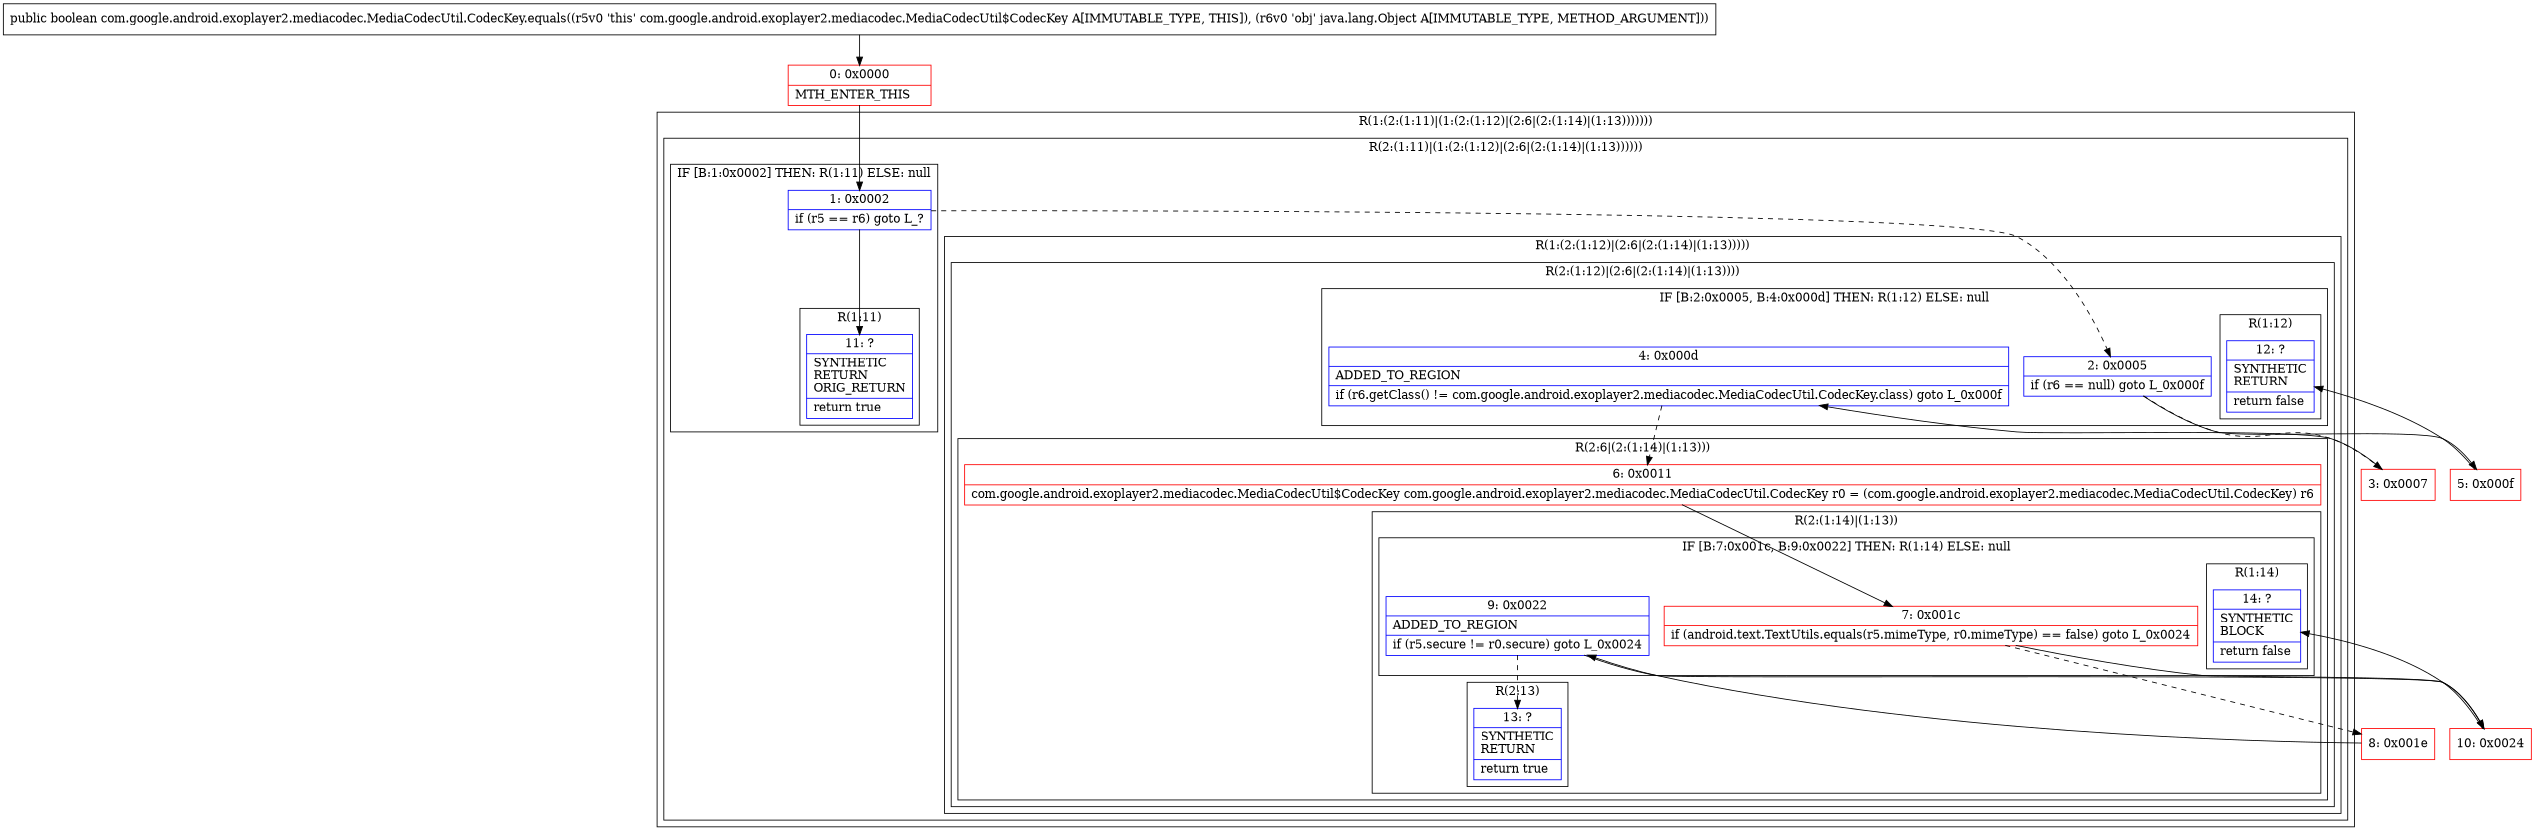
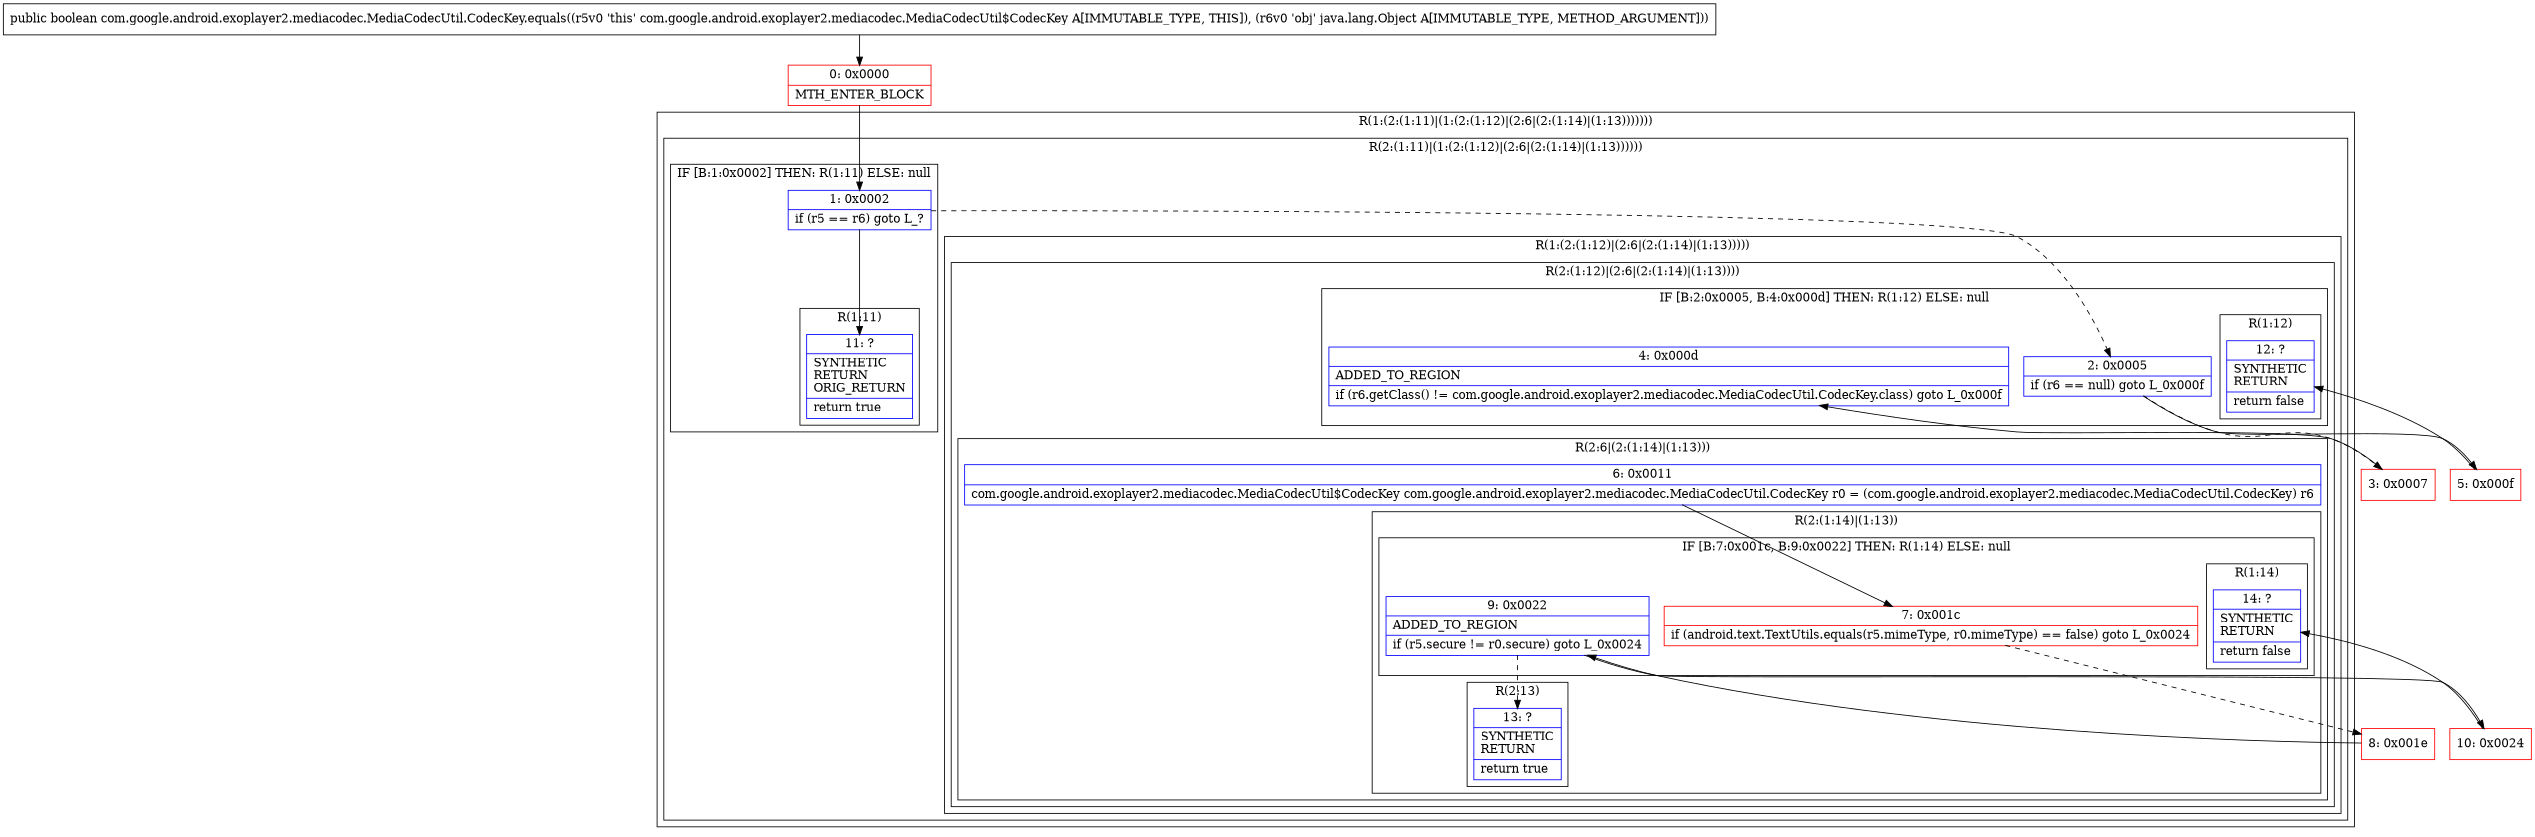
(853, 95) -> (860, 95)
(1656, 431) -> none
(1643, 485) -> (1643, 485)
(2242, 631) -> (2247, 631)
(2159, 670) -> none
